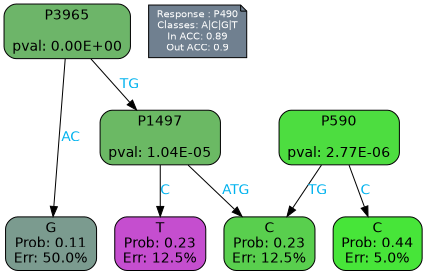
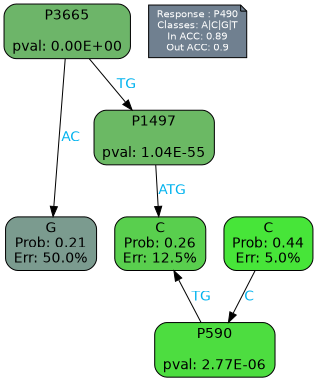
(67, 31) -> (67, 31)
(160, 138) -> (154, 138)
(357, 186) -> (244, 292)
(51, 244) -> (51, 244)
(160, 244) -> none
(269, 244) -> (160, 244)
